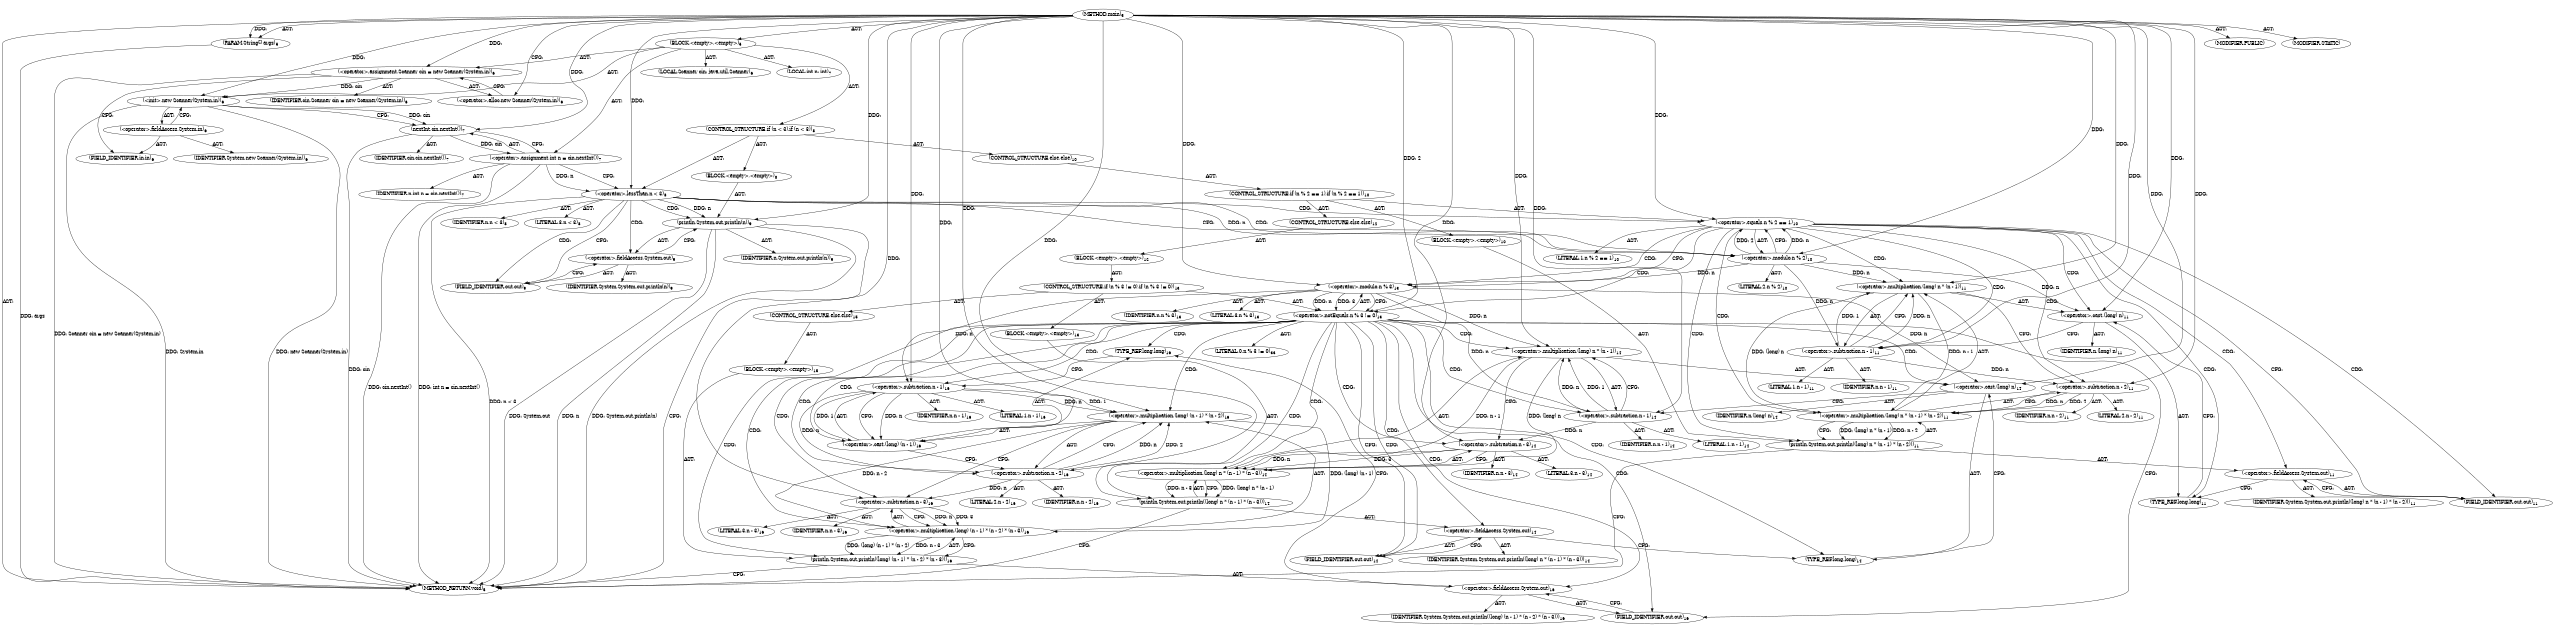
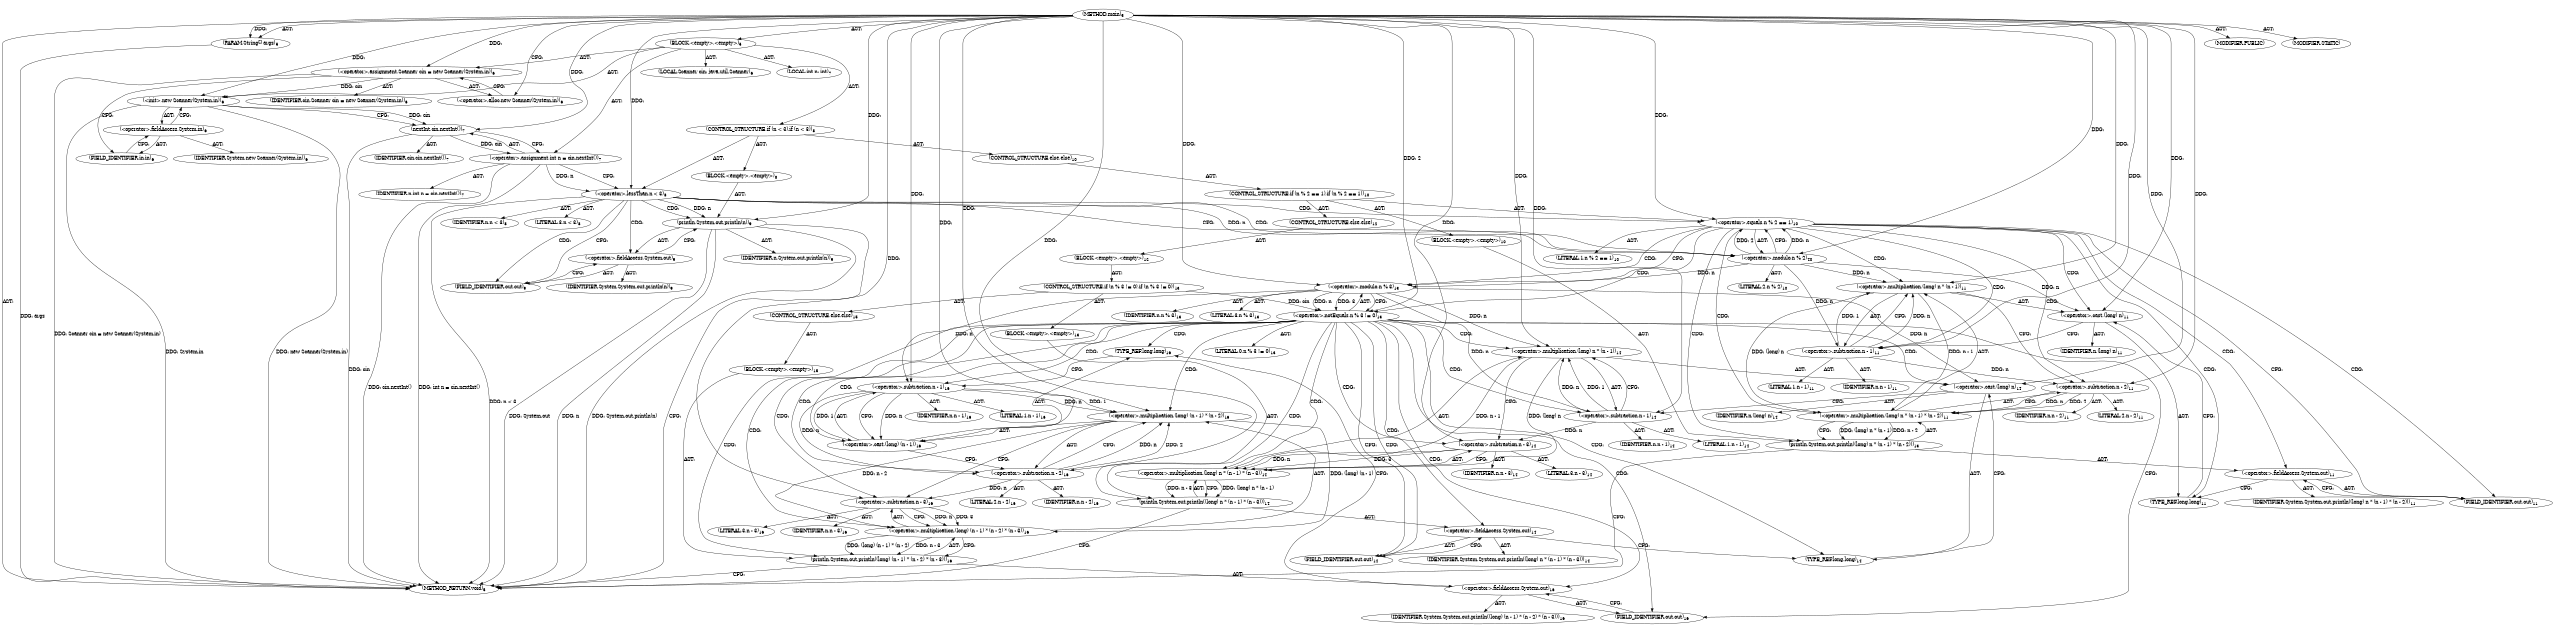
none -> (135, 144)
(1810, 258) -> (1810, 258)
(1299, 302) -> (1299, 302)
(1273, 352) -> (1273, 352)
(1917, 445) -> (1917, 445)
